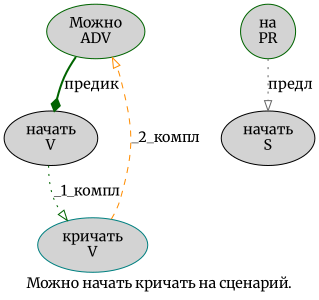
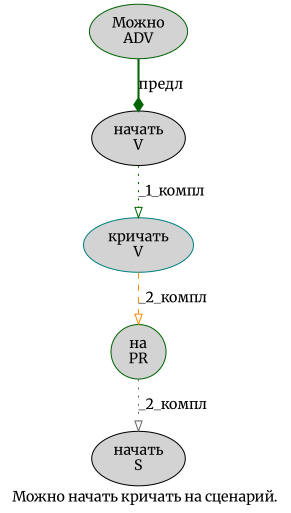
(92, 85) -> (161, 85)
(291, 85) -> (173, 405)
(131, 144) -> (139, 293)
